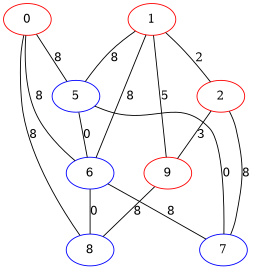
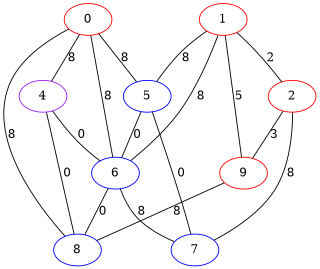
none -> (43, 96)
